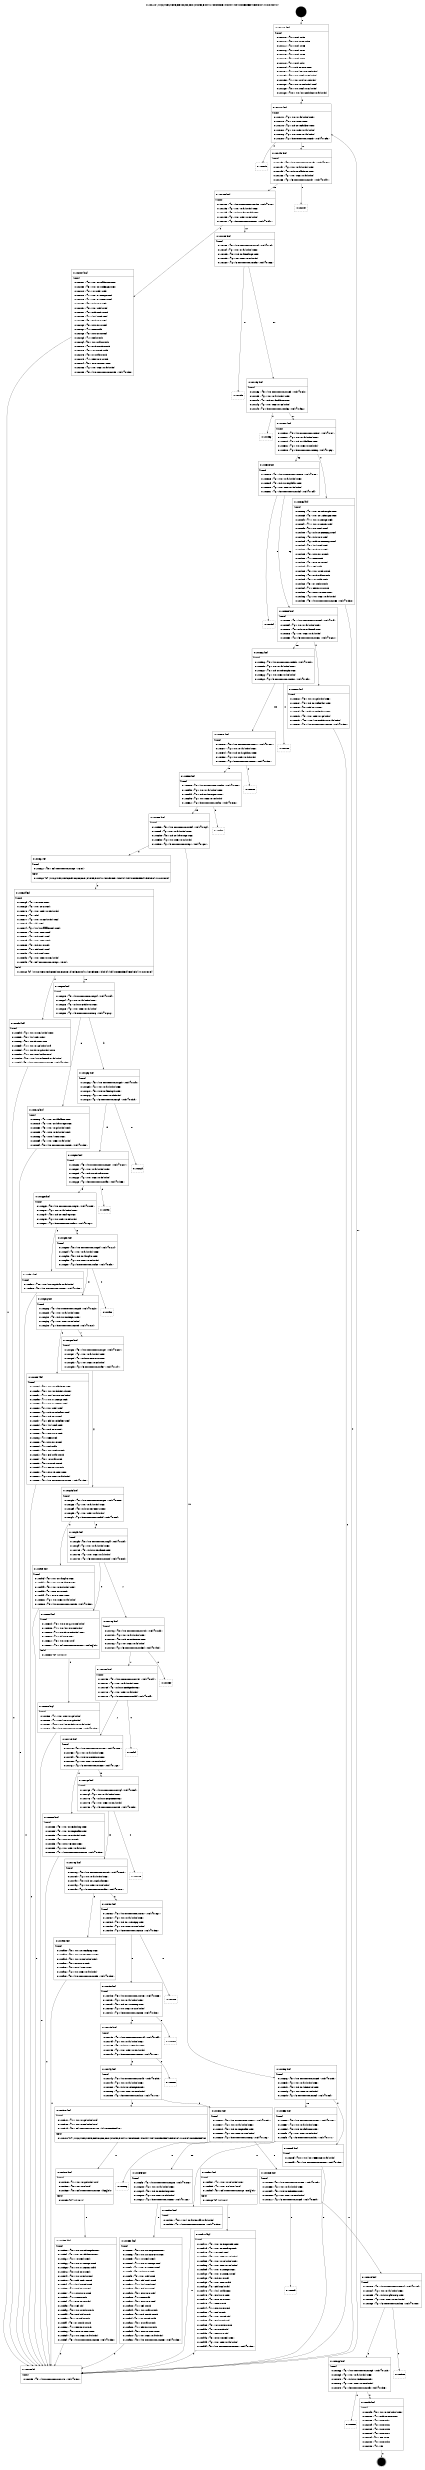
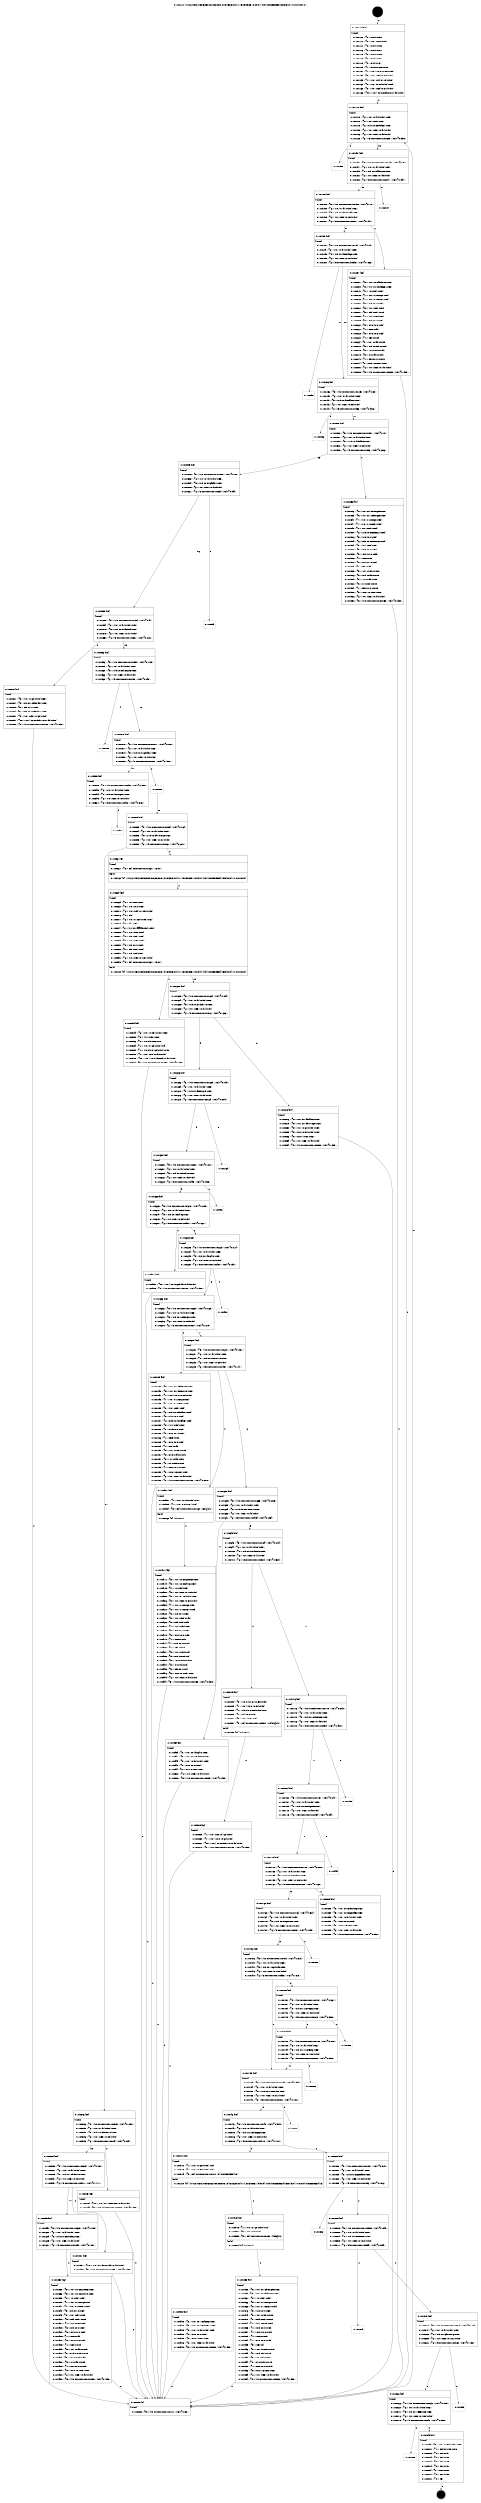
(195, 810) -> (157, 803)
none -> (223, 1429)
(91, 1915) -> (272, 2024)
(46, 2109) -> none
